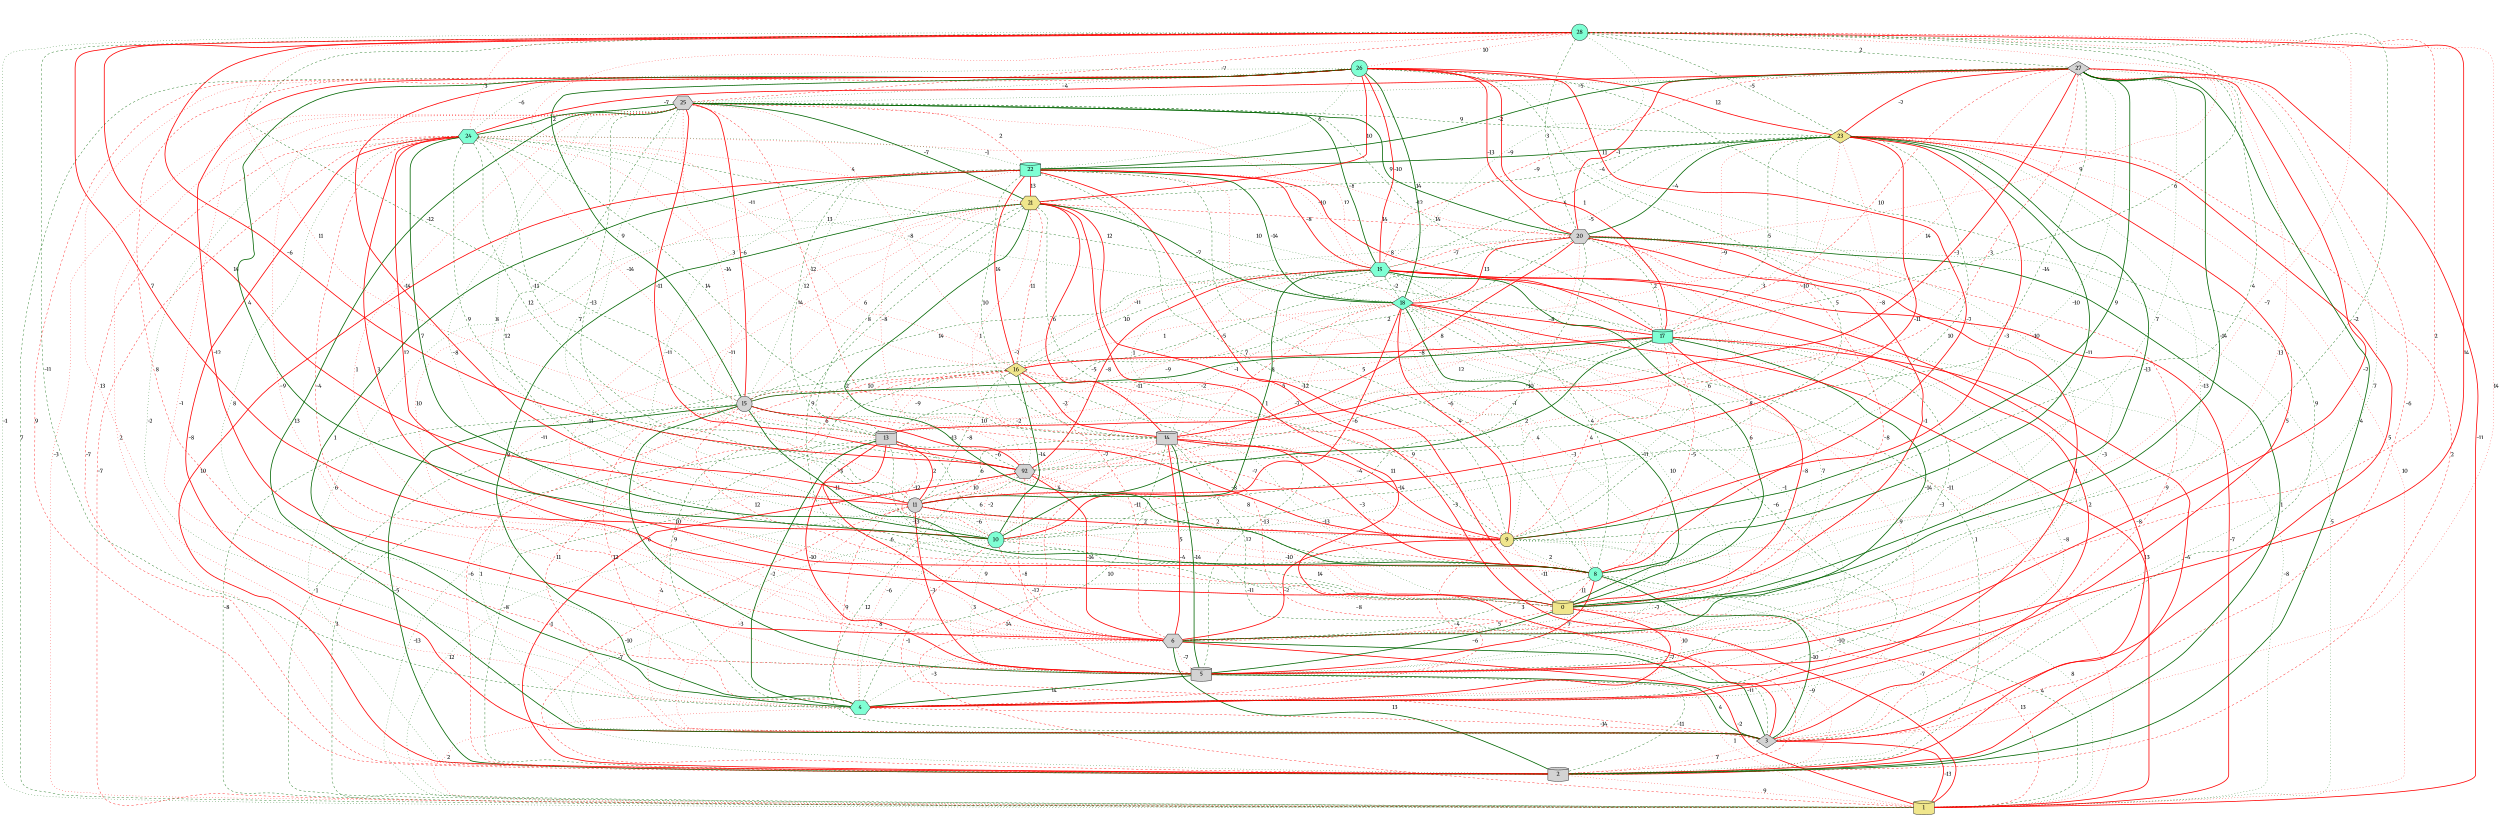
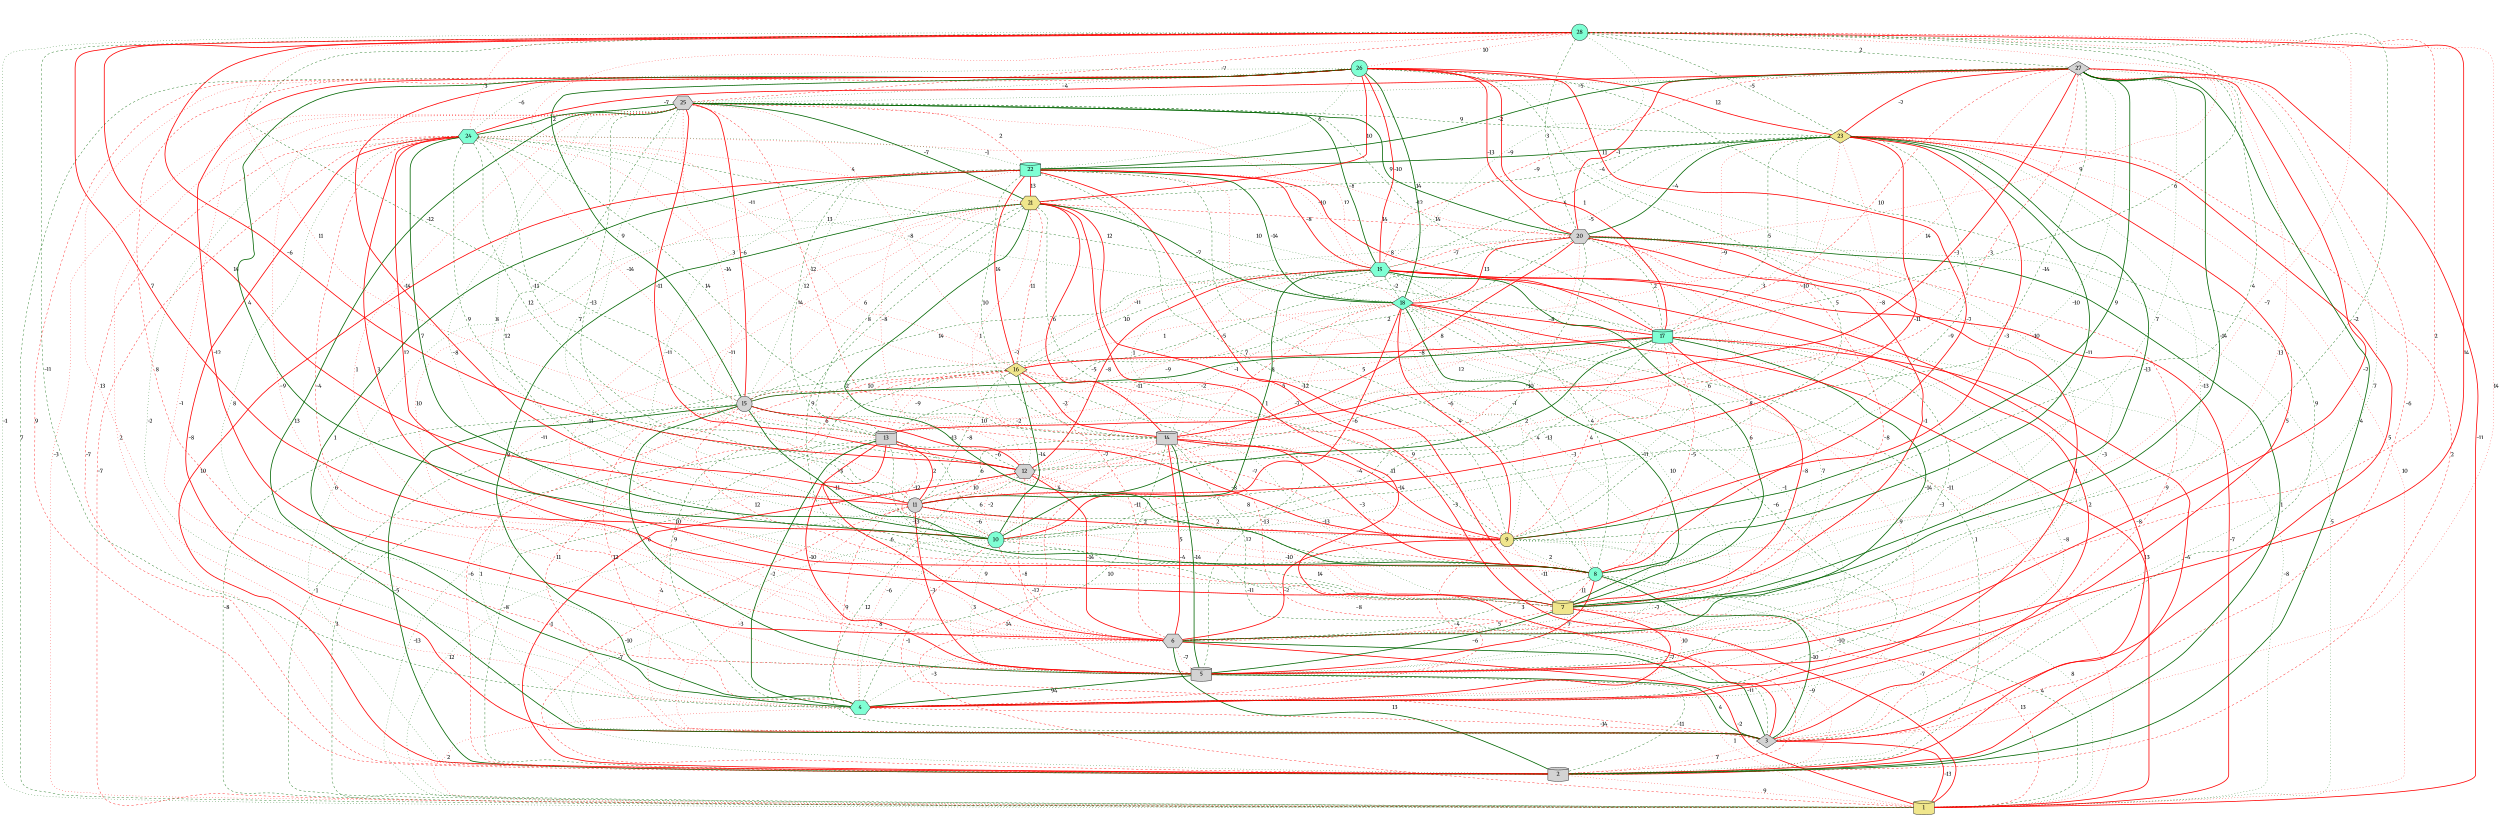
(1951, 336) -> (1951, 336)
(1025, 471) -> (1025, 471)
none -> (1332, 492)
(1563, 608) -> (1563, 608)
(1054, 691) -> (1054, 691)
